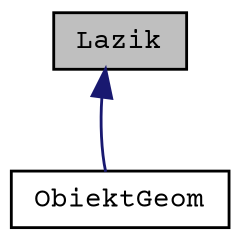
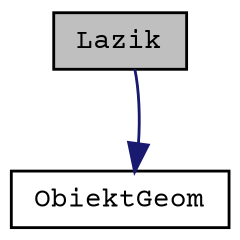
(101, 135) -> (139, 106)
